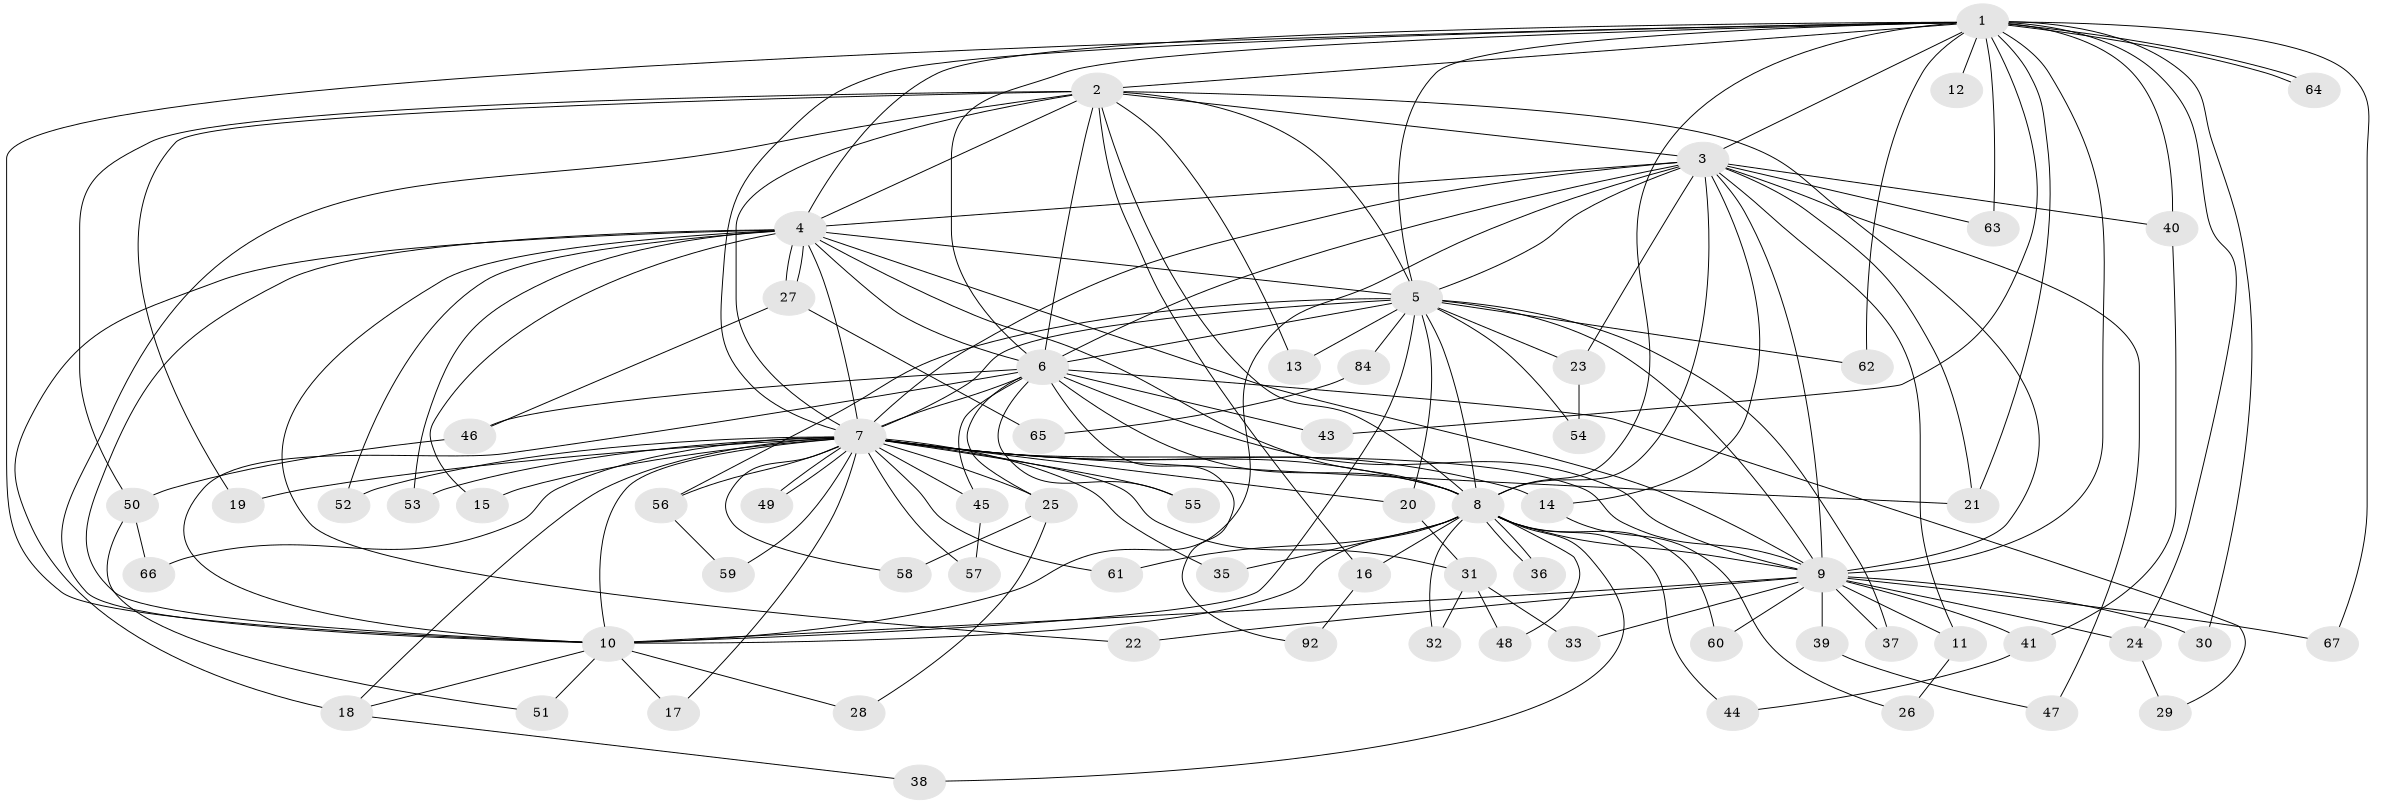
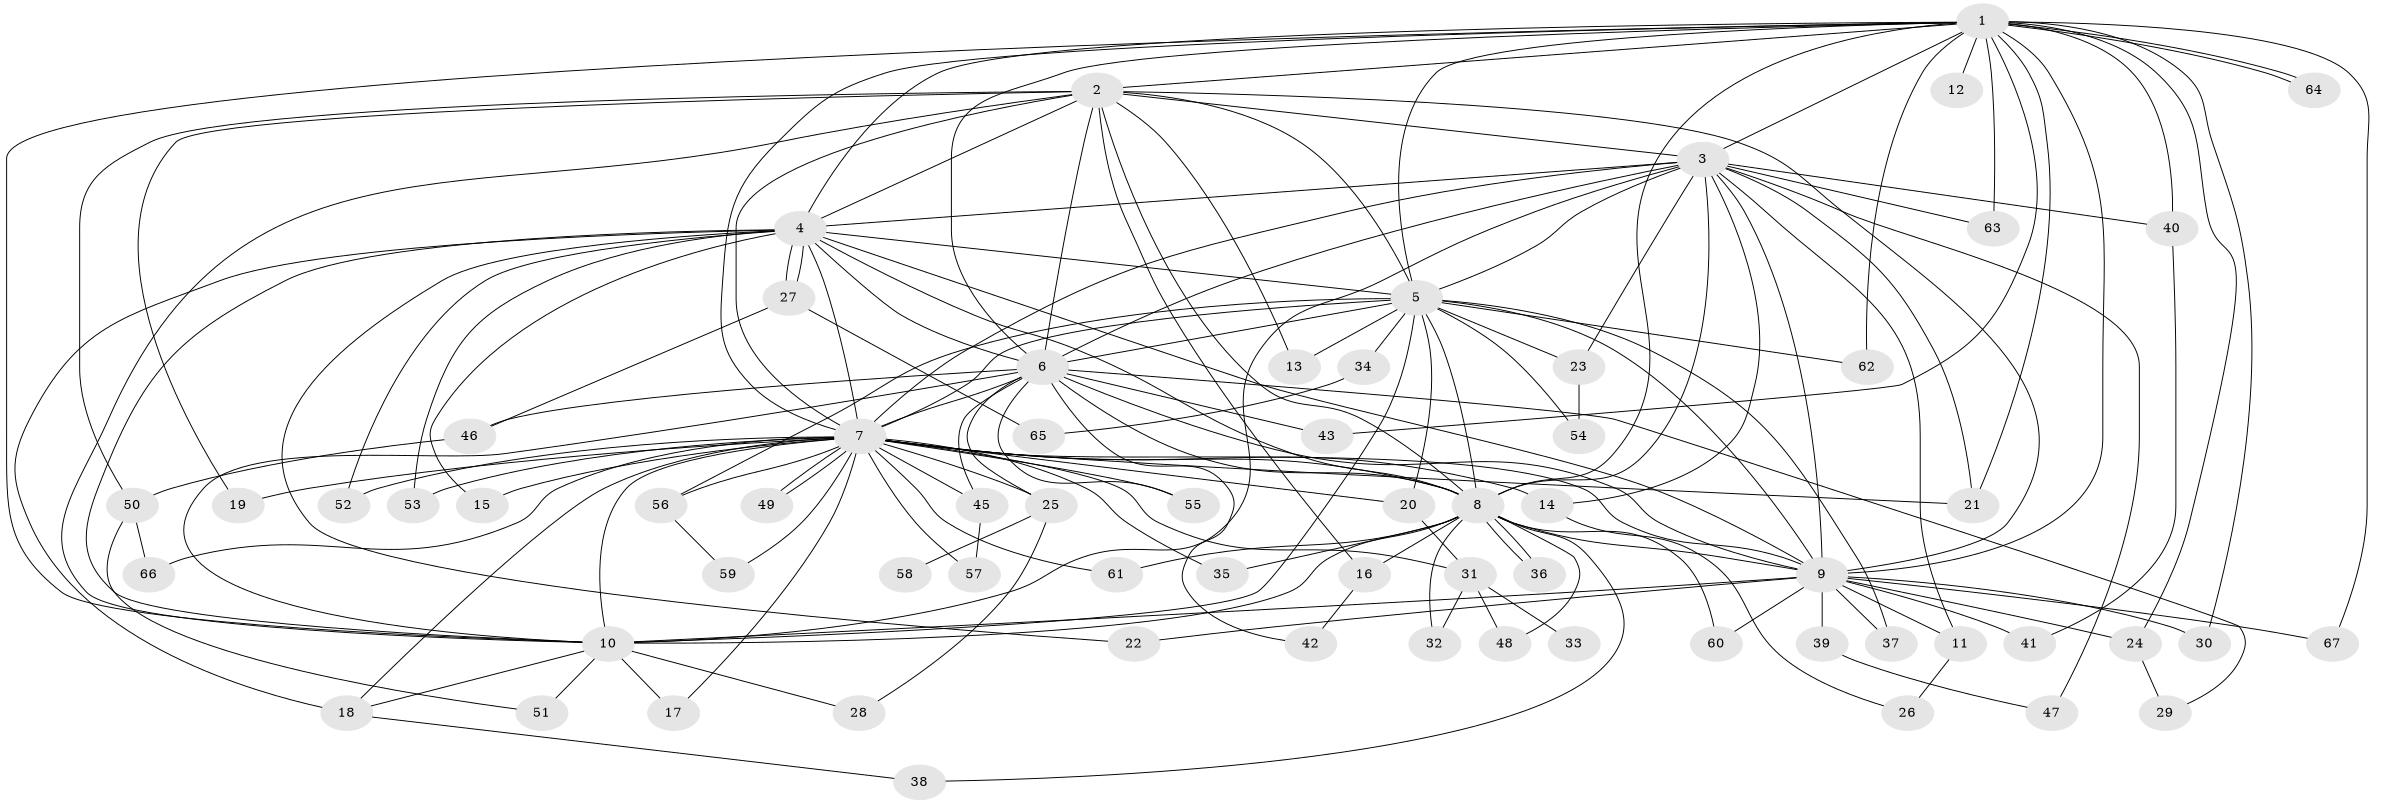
(1364, 367) -> (1364, 367)
(733, 524) -> none
(1698, 609) -> none
(1311, 644) -> (1311, 644)
(1733, 713) -> none
